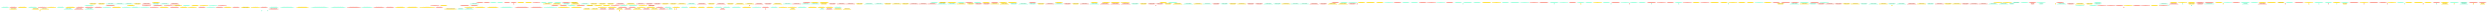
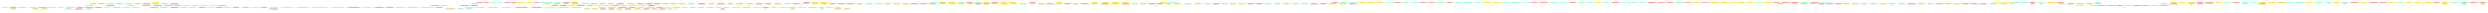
none -> (2051, 2)
(2299, 2) -> (2299, 2)
(1115, 4) -> (1115, 4)
(145, 7) -> none
(829, 9) -> none
